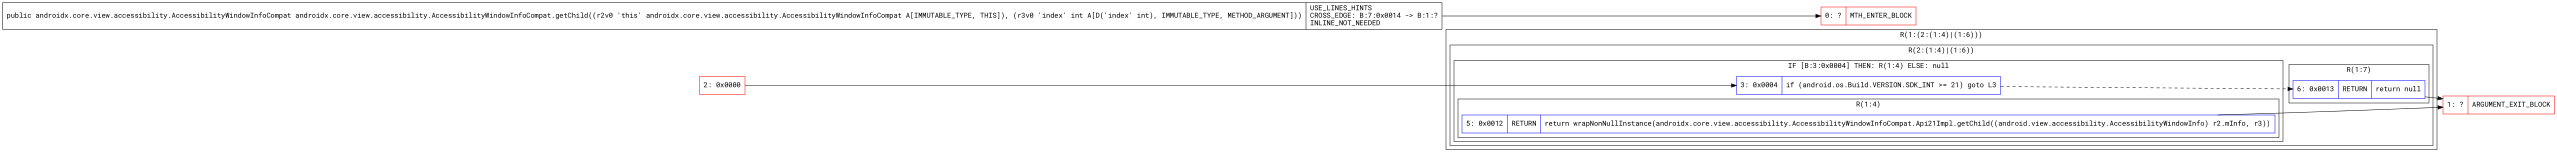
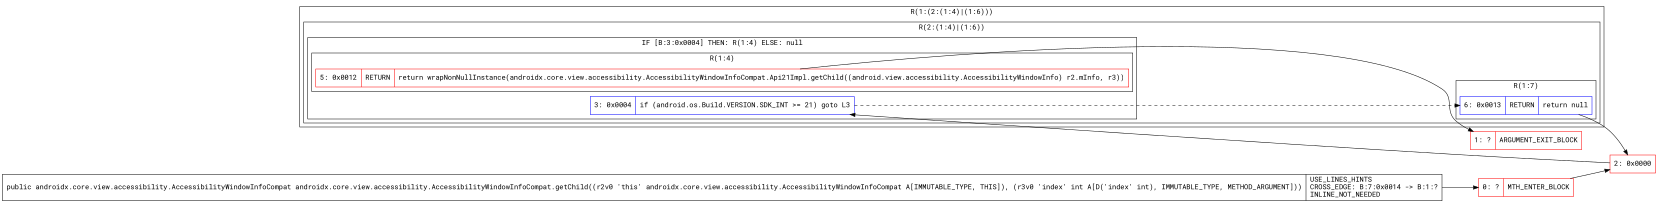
(2431, 98) -> (1607, 129)
(1868, 124) -> (722, 78)
none -> (1588, 175)
